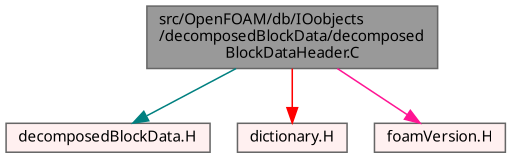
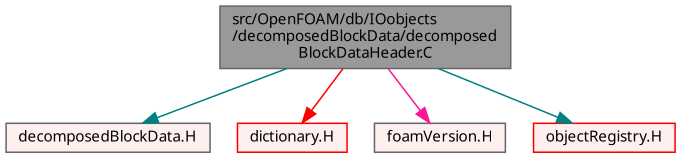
(292, 138) -> (292, 138)
none -> (604, 138)
